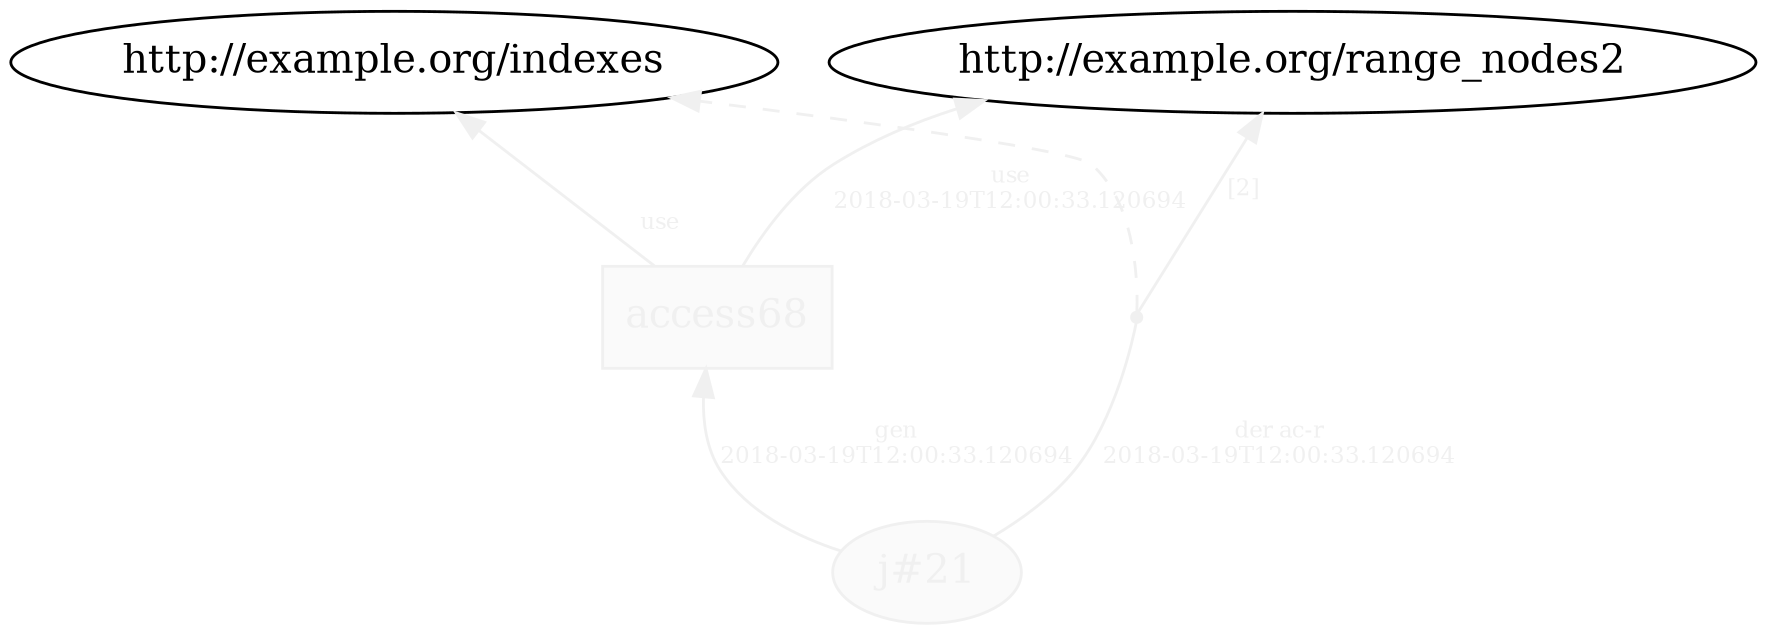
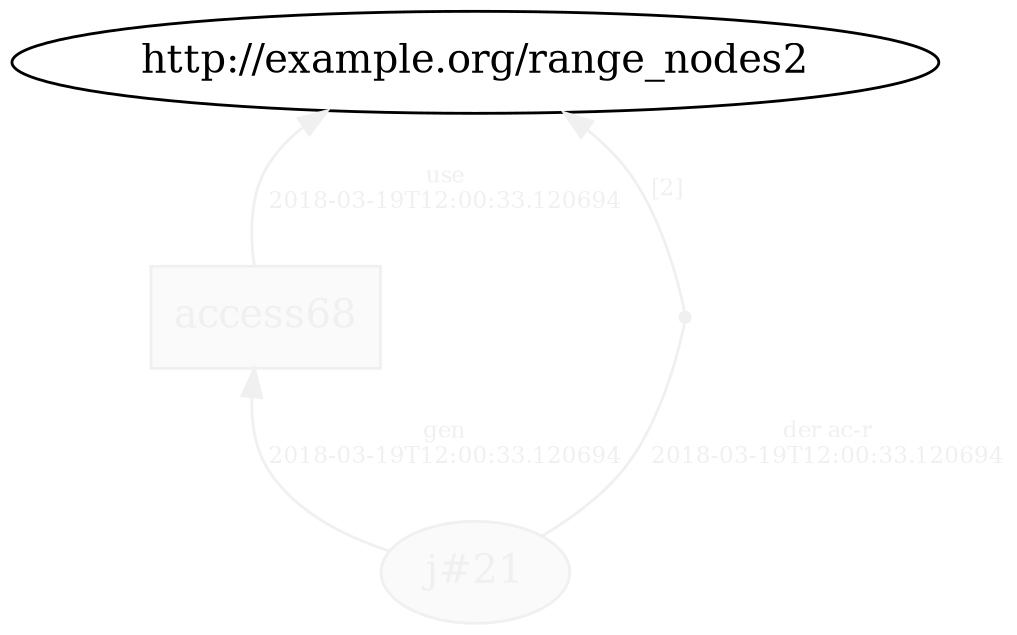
(394, 62) -> none
